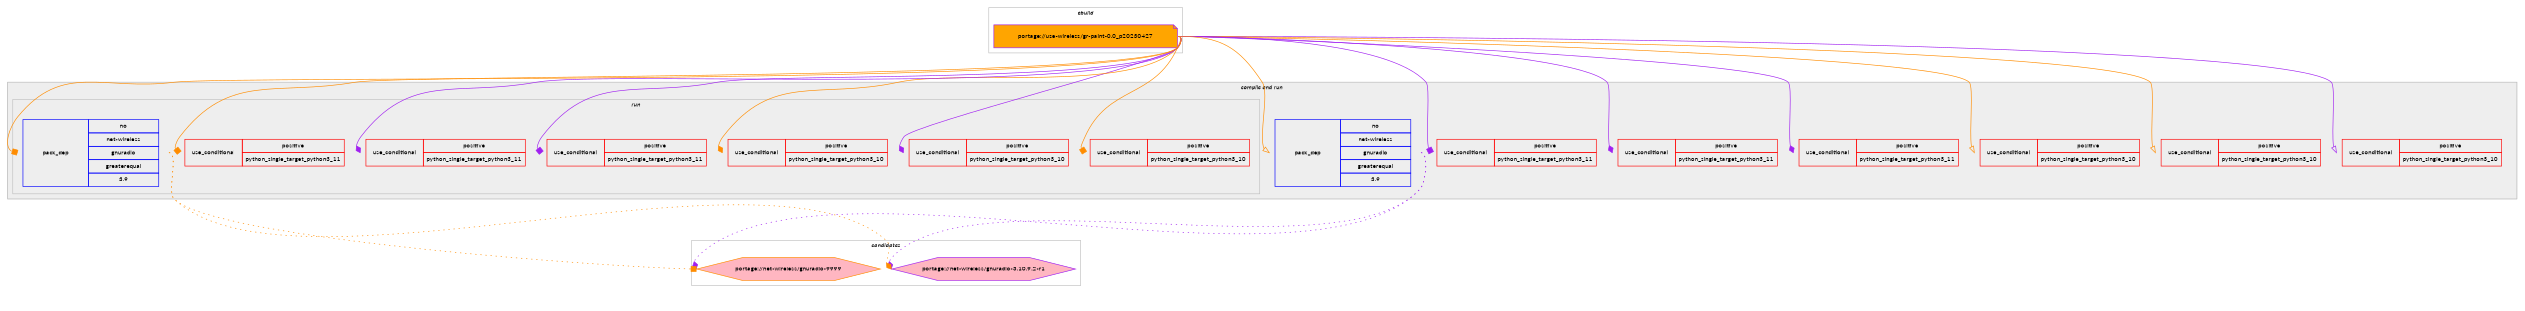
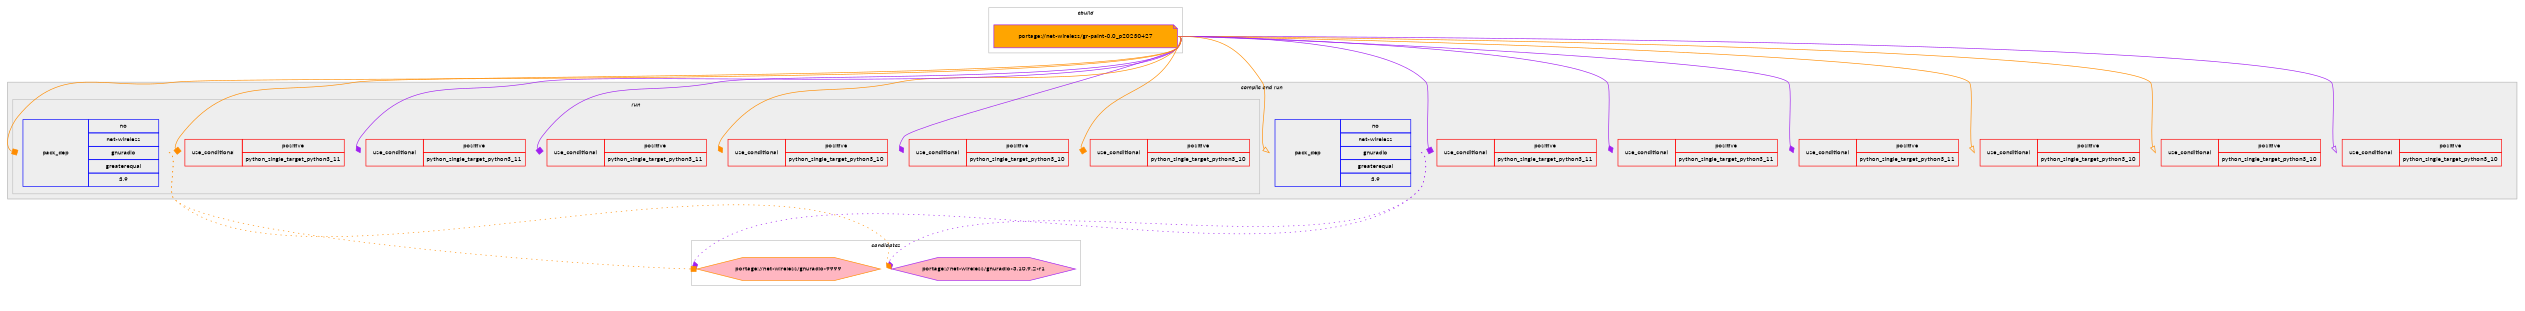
(1086, 36) -> (1086, 36)
